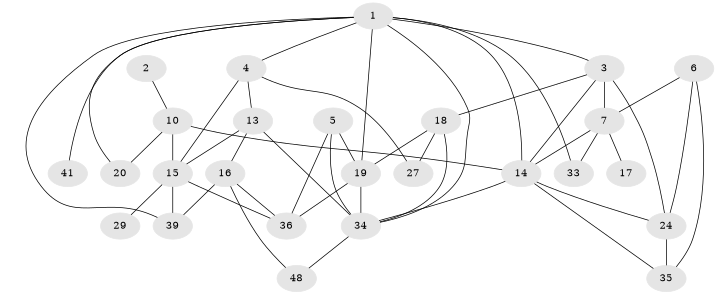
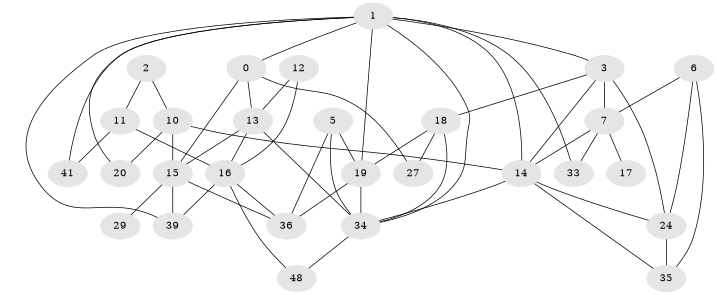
(246, 69) -> (246, 69)
none -> (299, 69)
none -> (120, 121)
